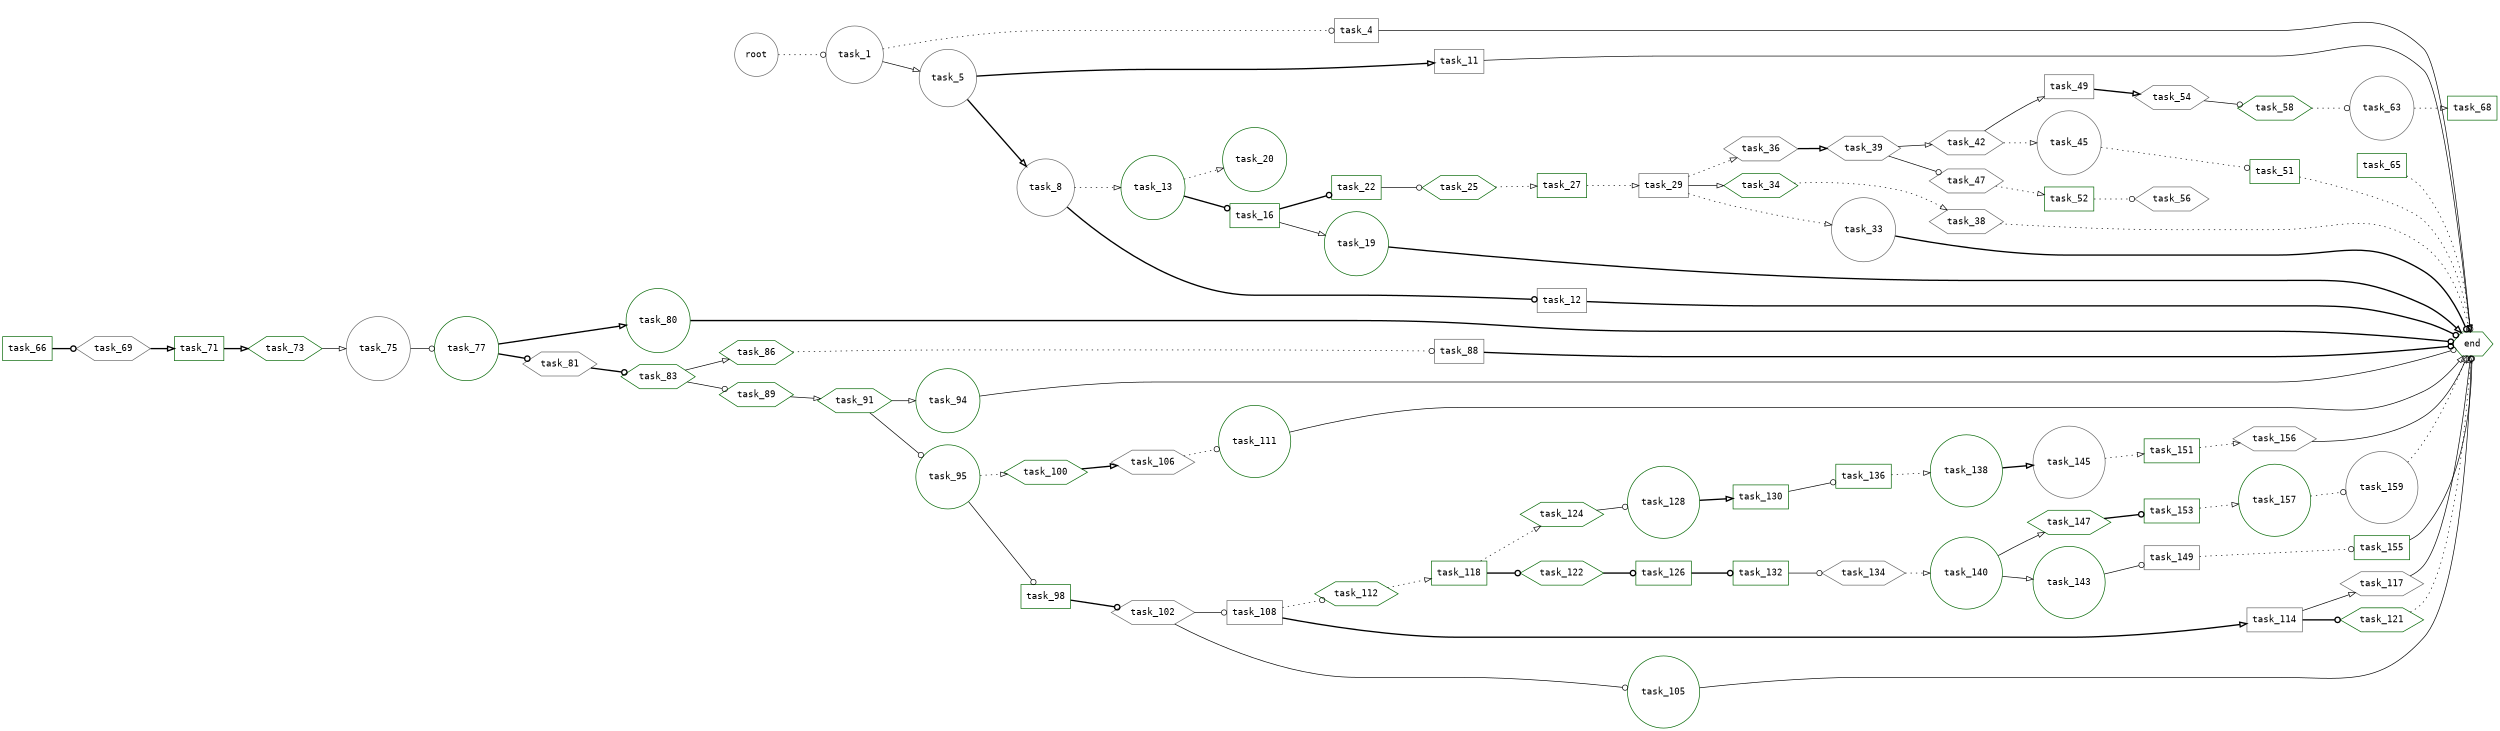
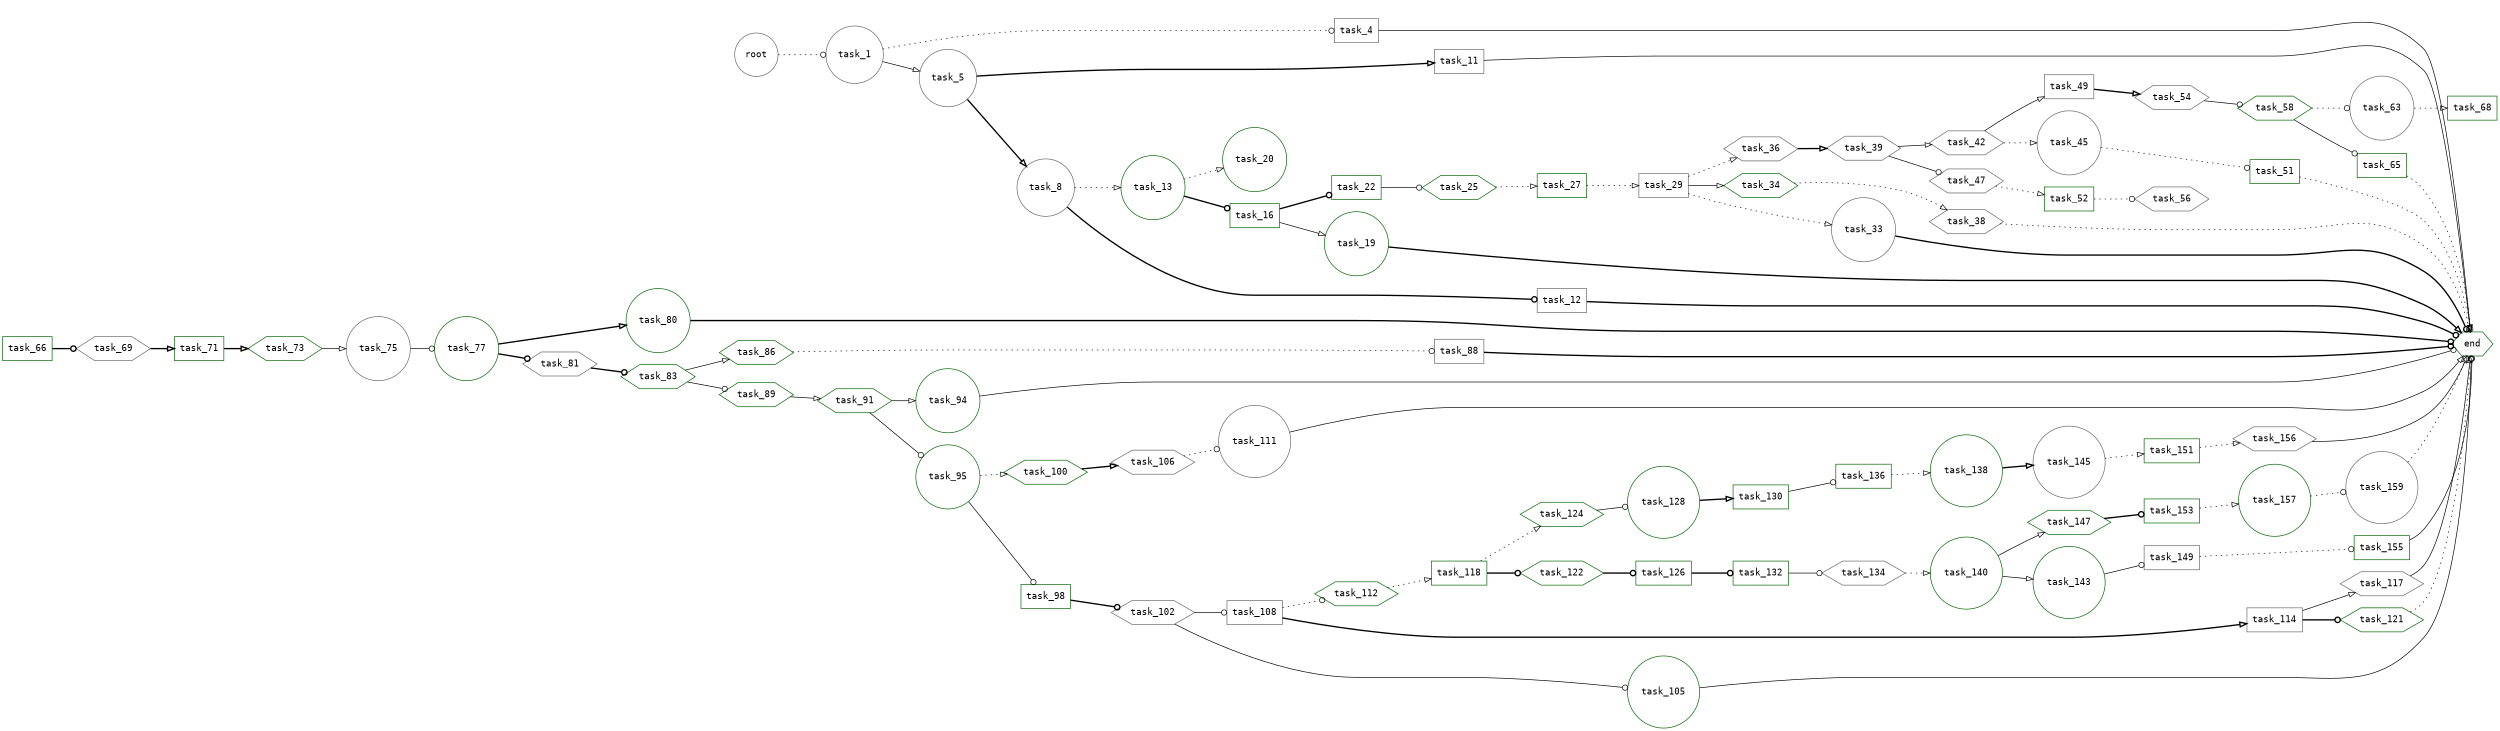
none -> (2323, 137)
(1255, 441) -> (1255, 441)
